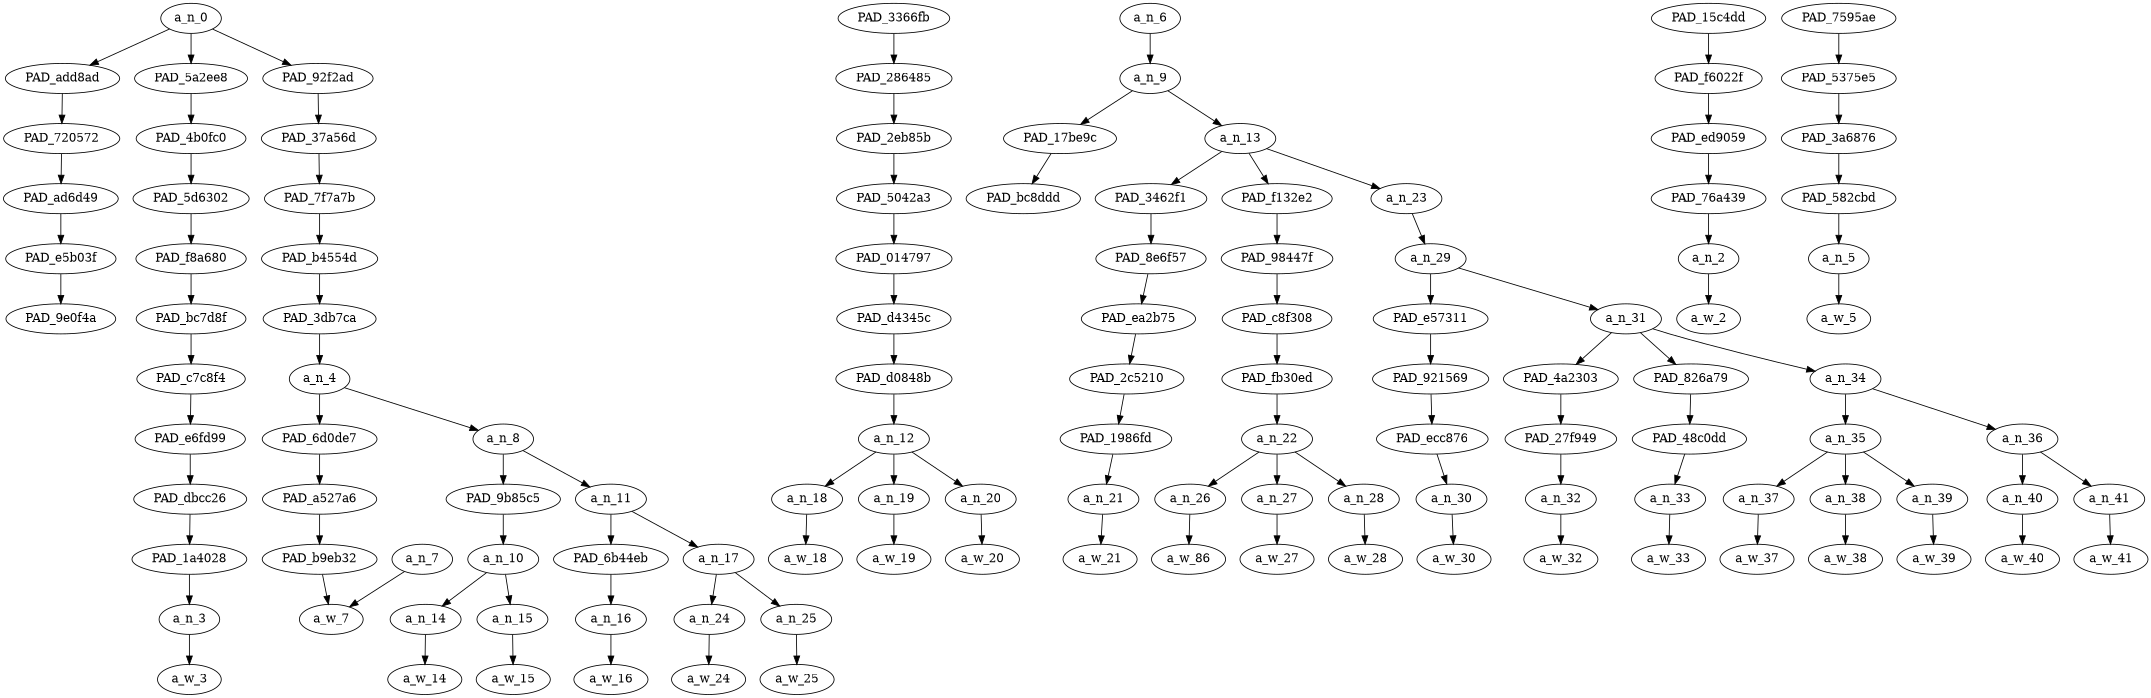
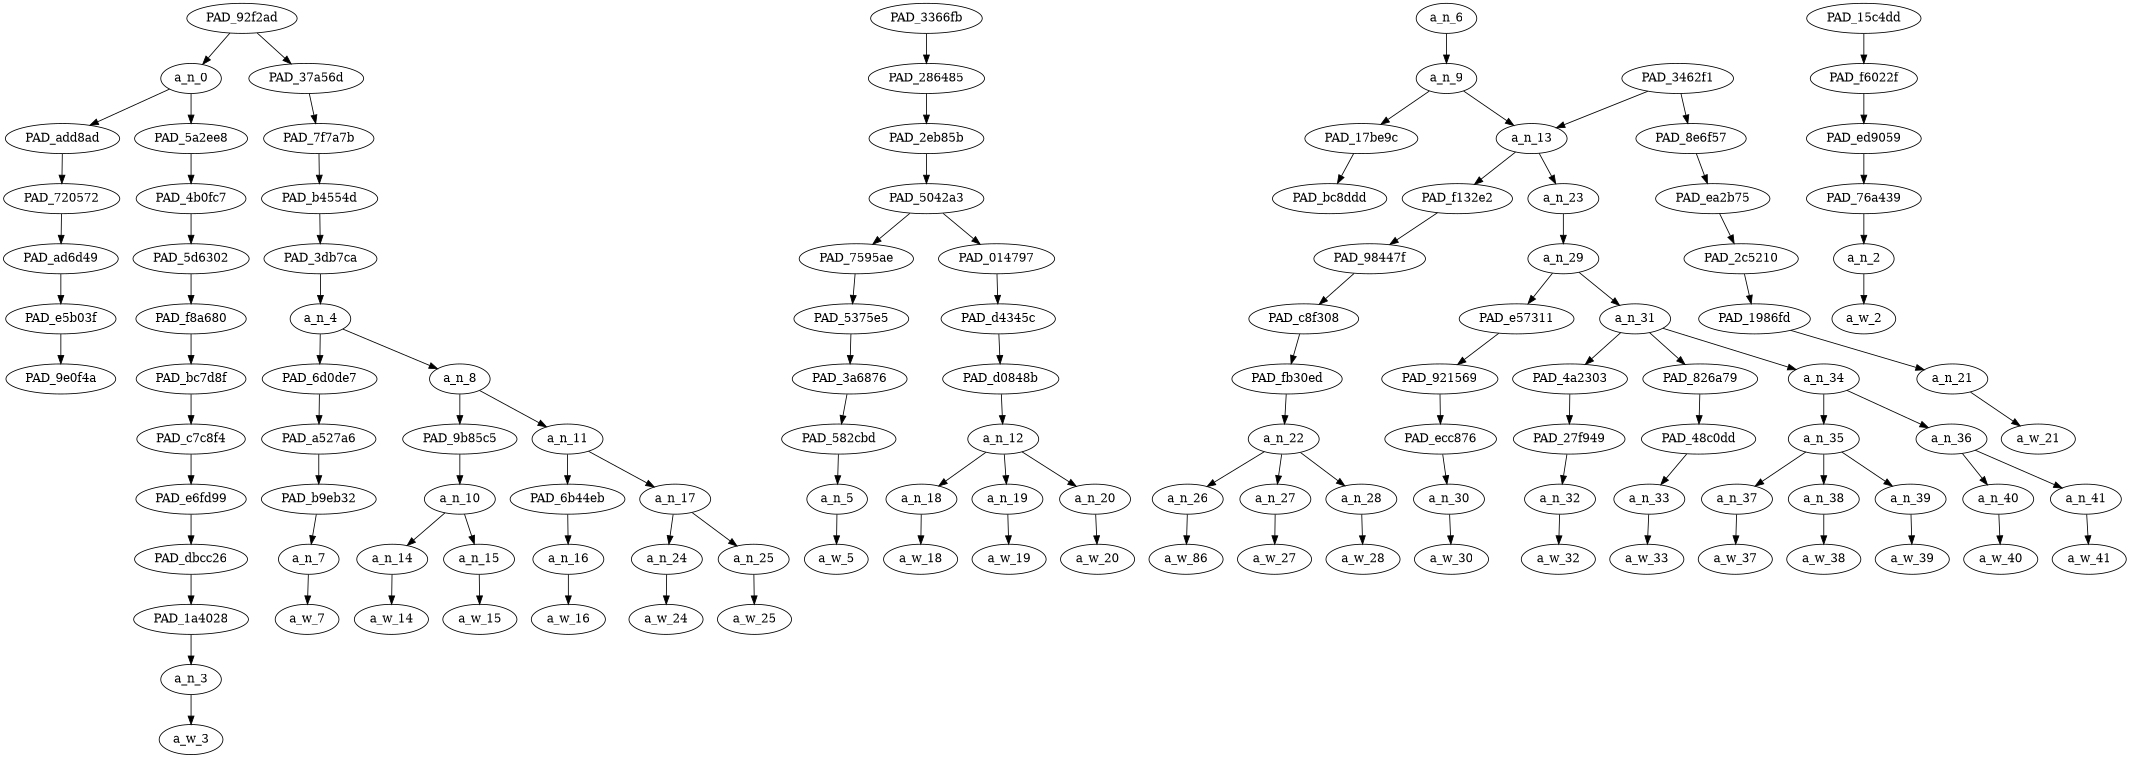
(248, 45) -> (219, 45)
(191, 139) -> (191, 199)
(1200, 166) -> (1606, 108)
none -> (895, 226)
(325, 585) -> (314, 525)
